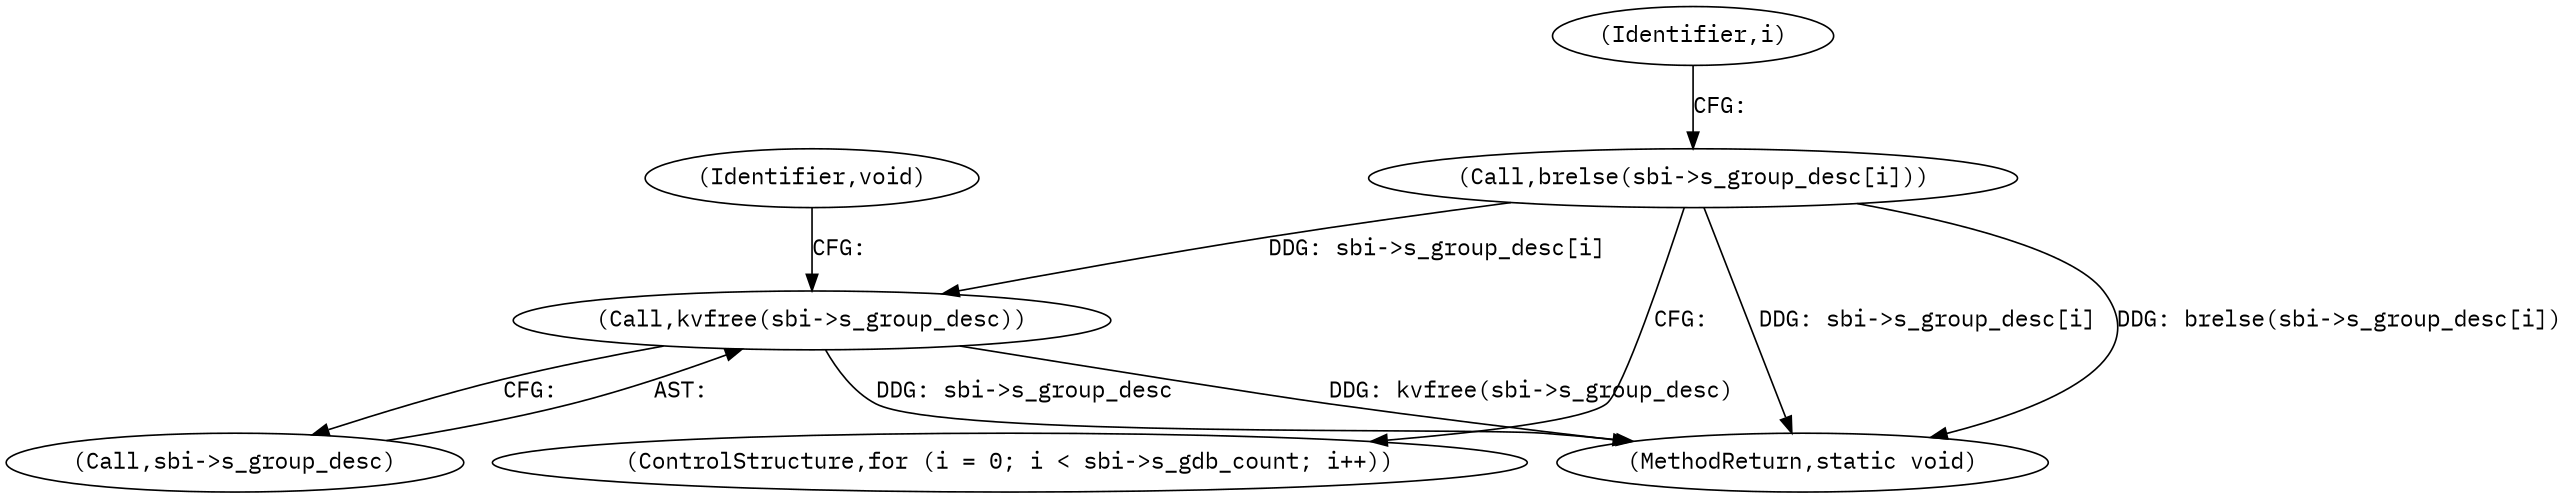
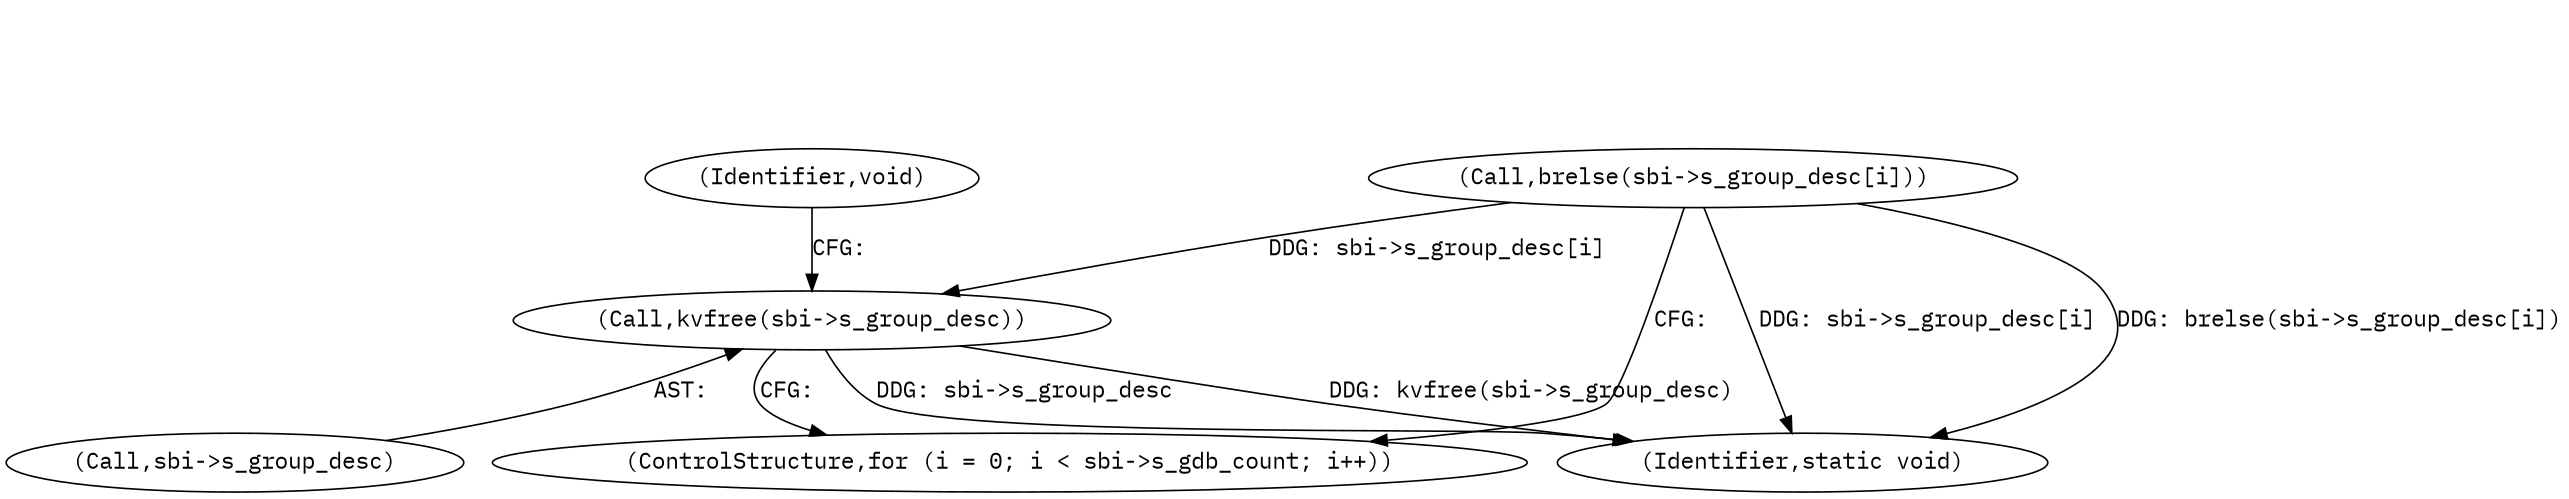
(1693, 36) -> none
(494, 381) -> (759, 402)
(1803, 463) -> (1803, 463)
